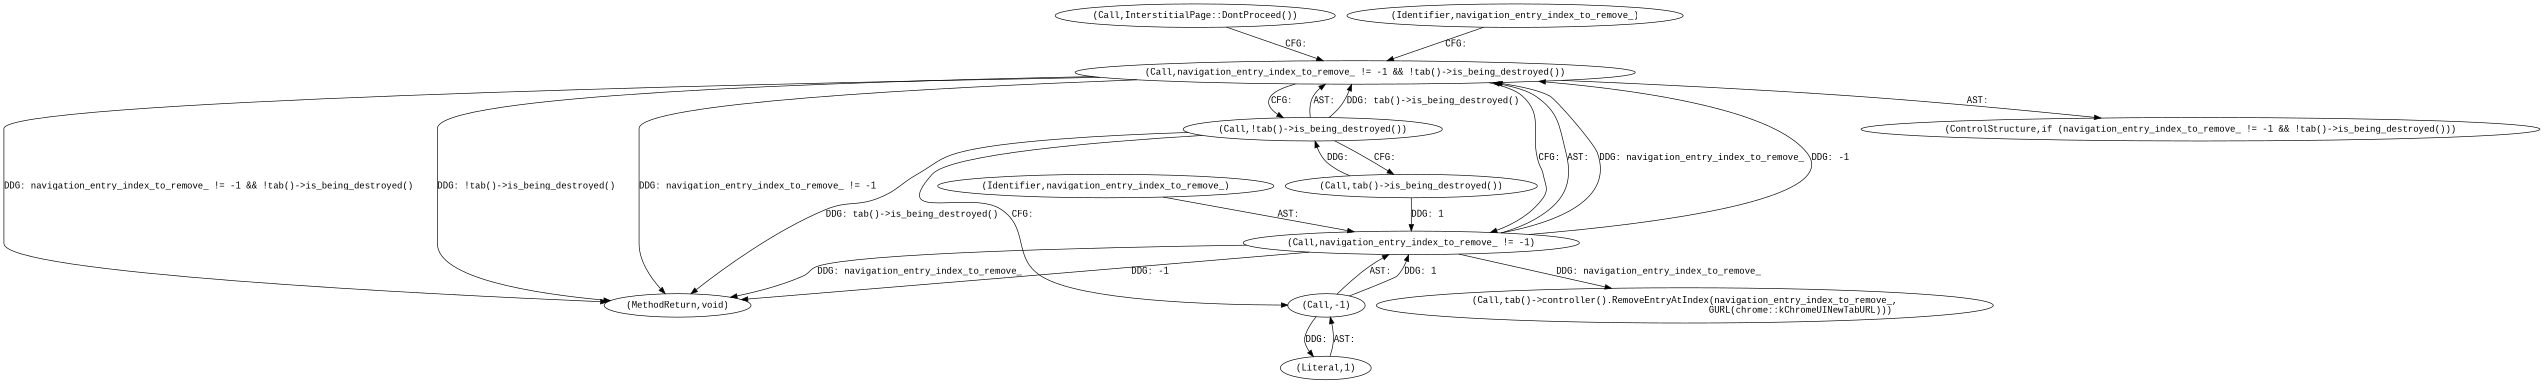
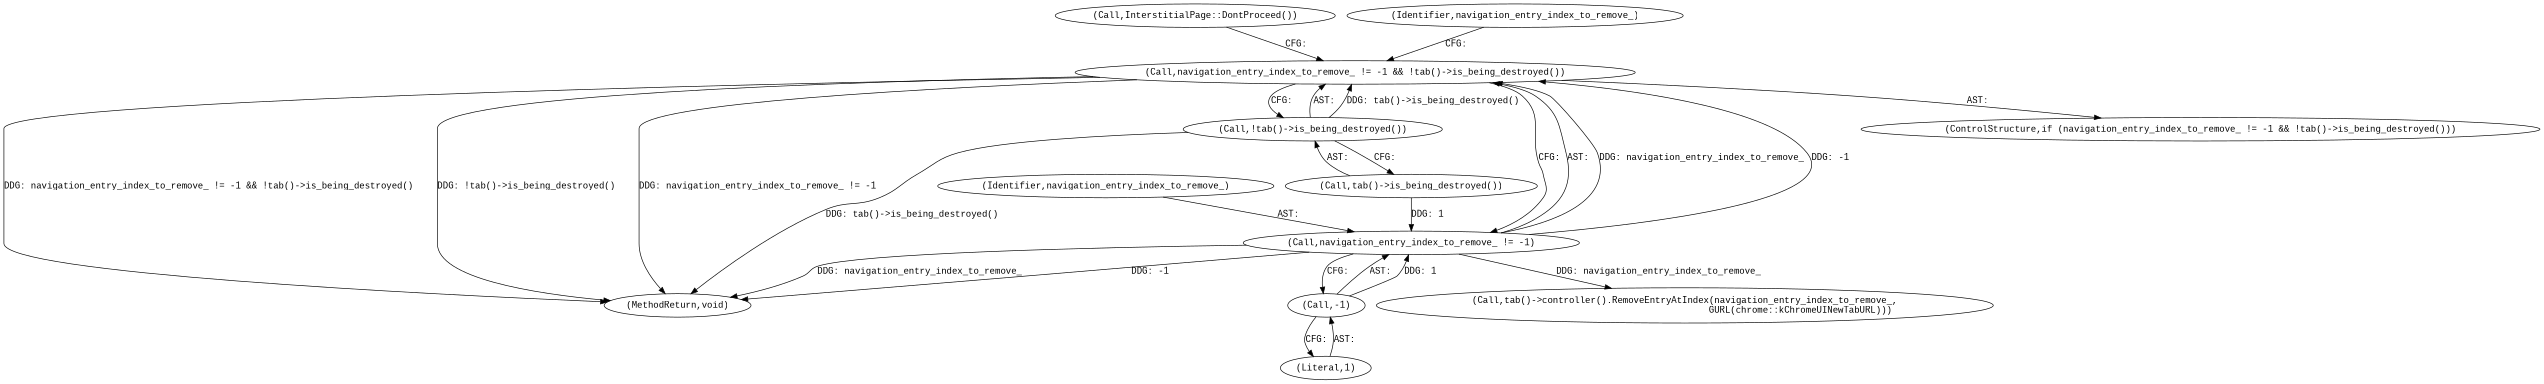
(1341, 158) -> (1341, 158)
(971, 202) -> (1330, 264)
(1319, 340) -> (1319, 340)
